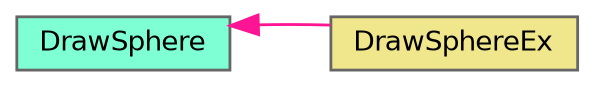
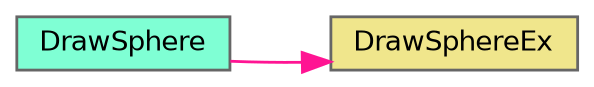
(295, 25) -> (266, 62)
